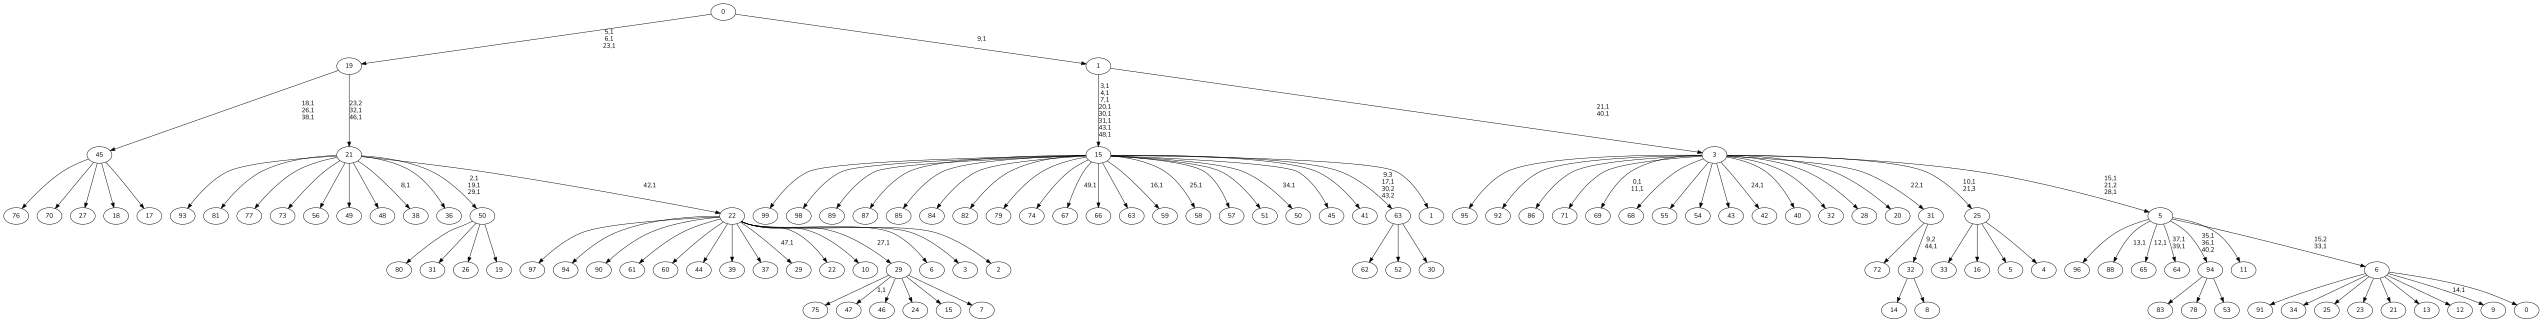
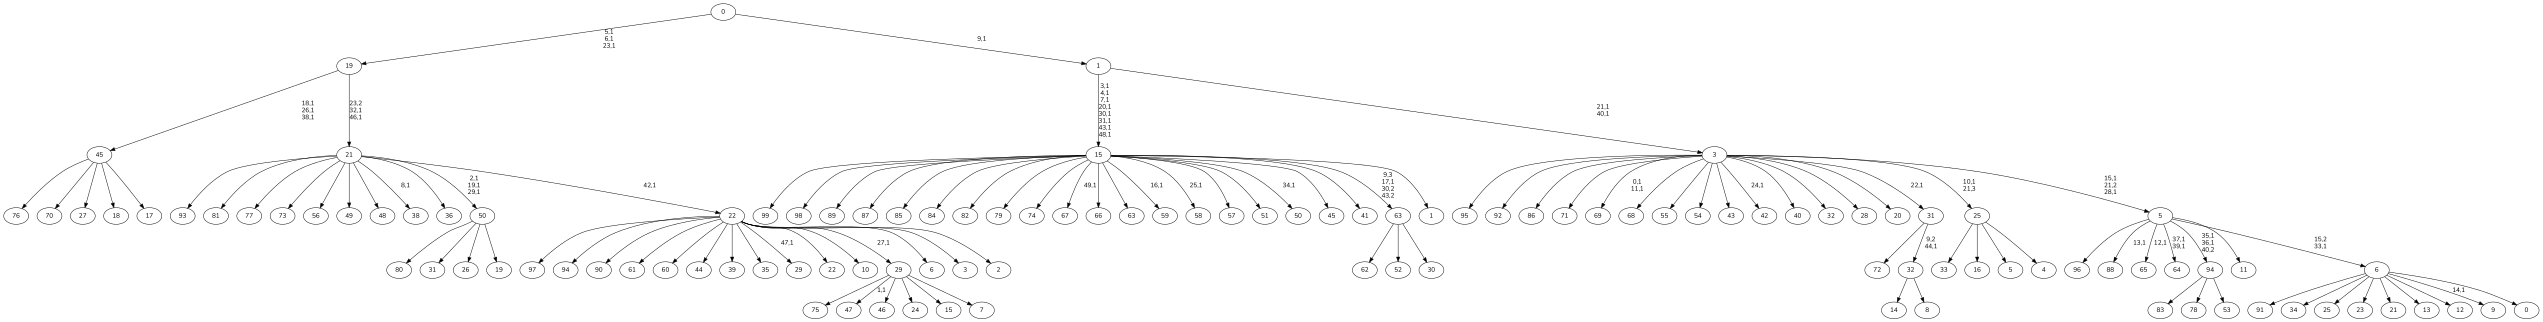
(765, 270) -> (765, 270)
